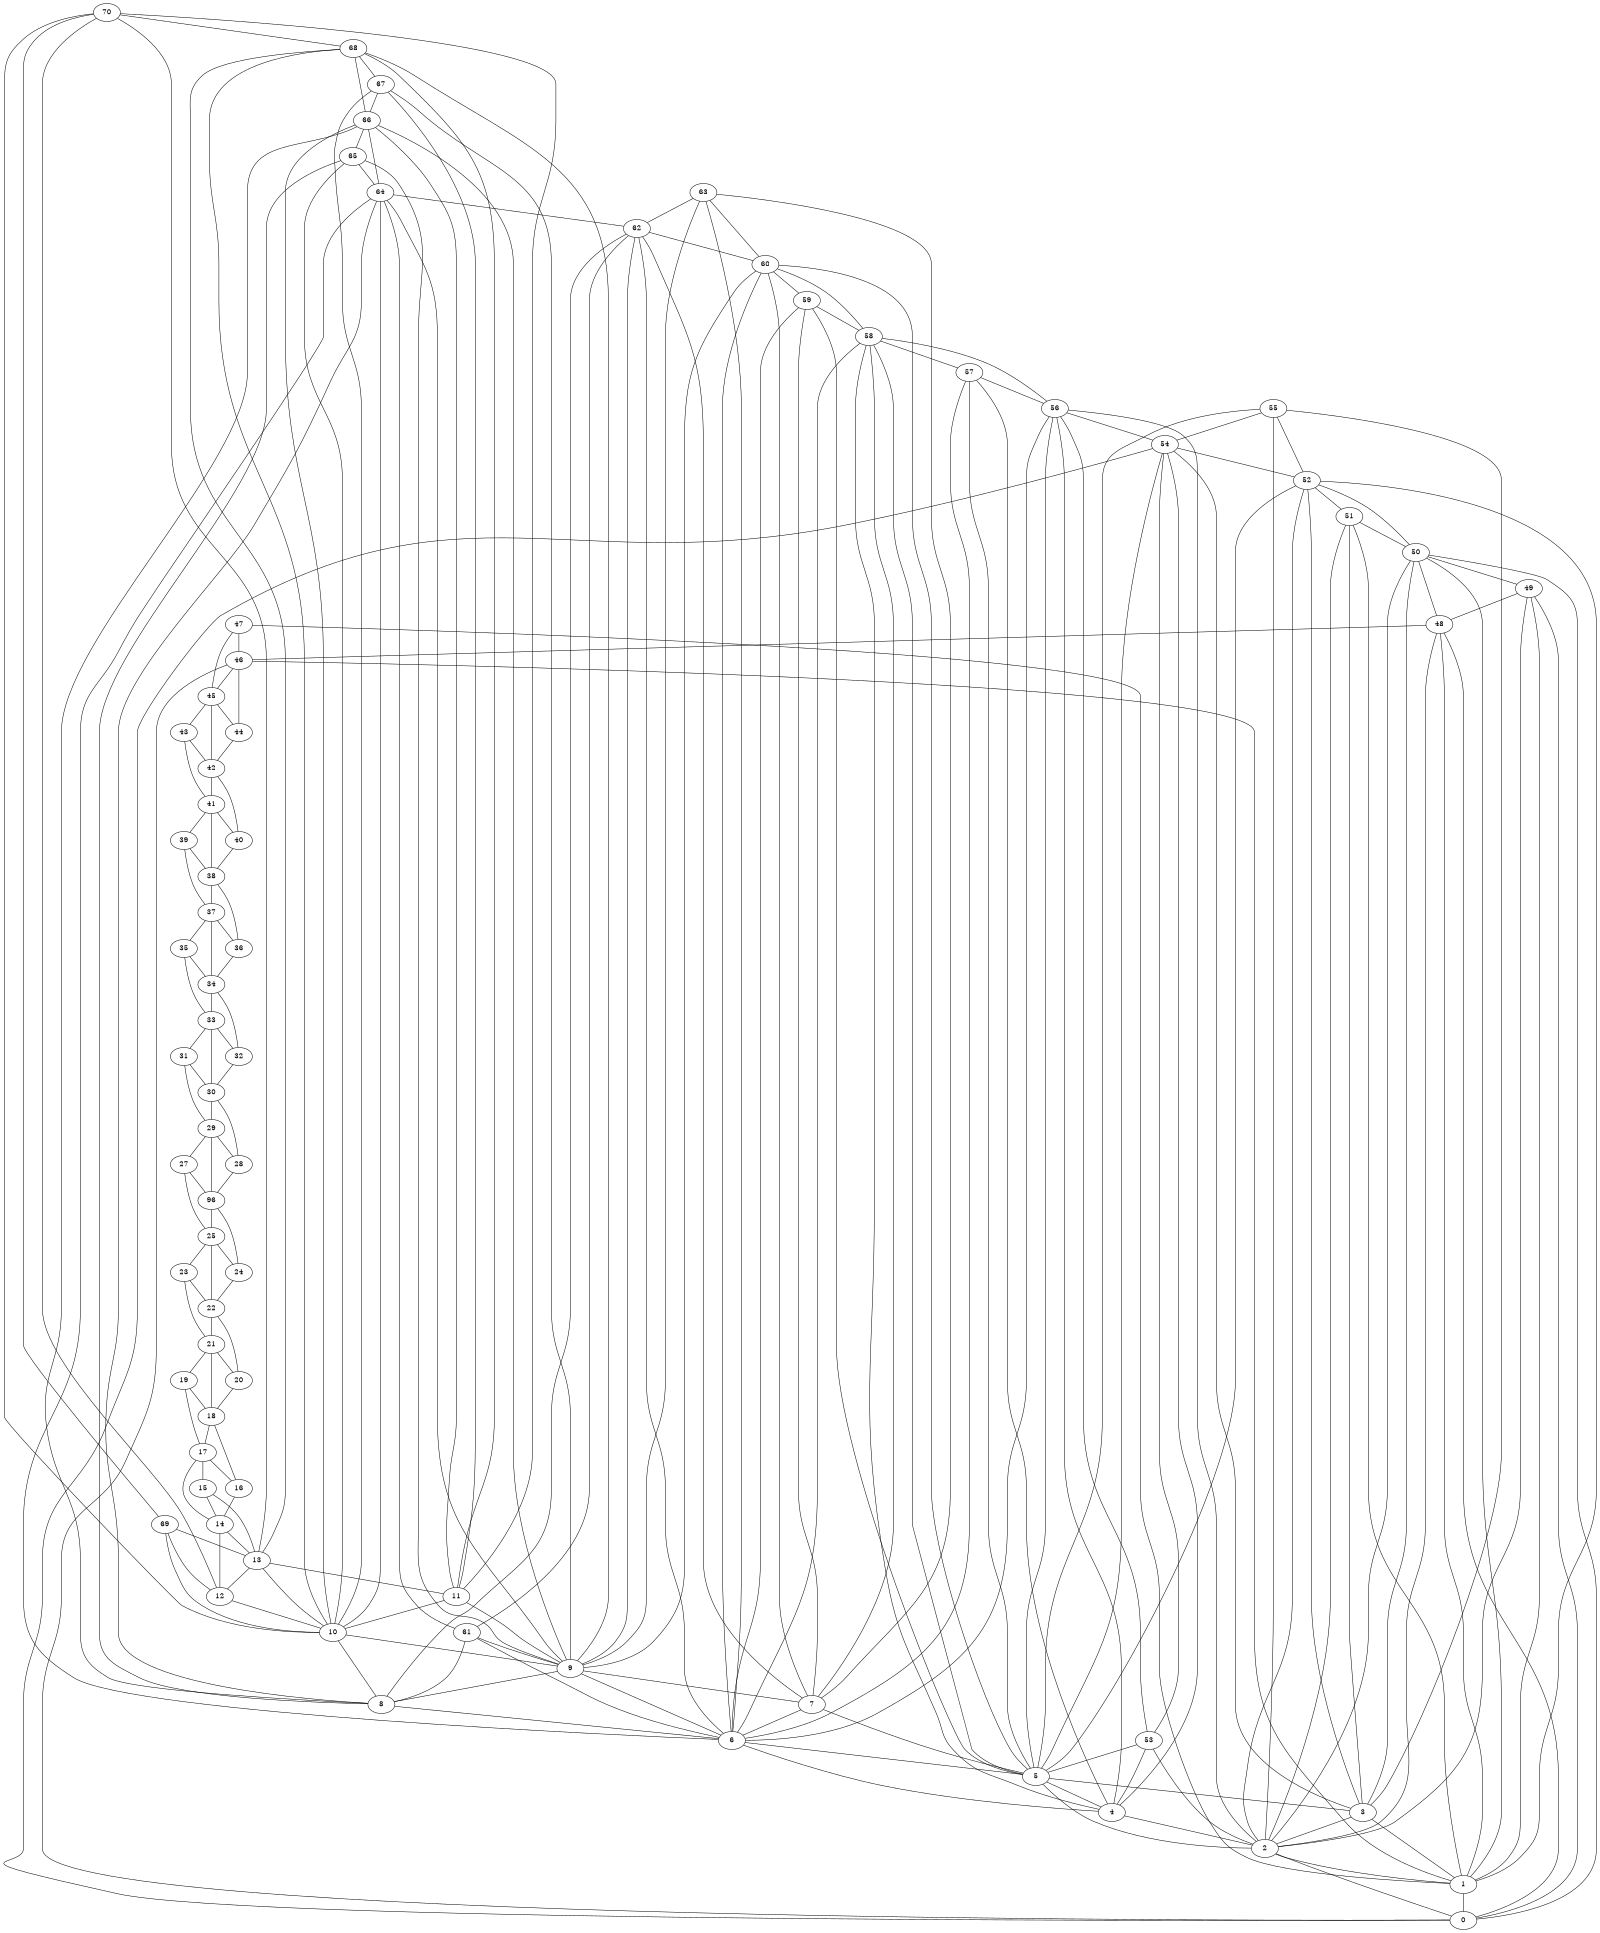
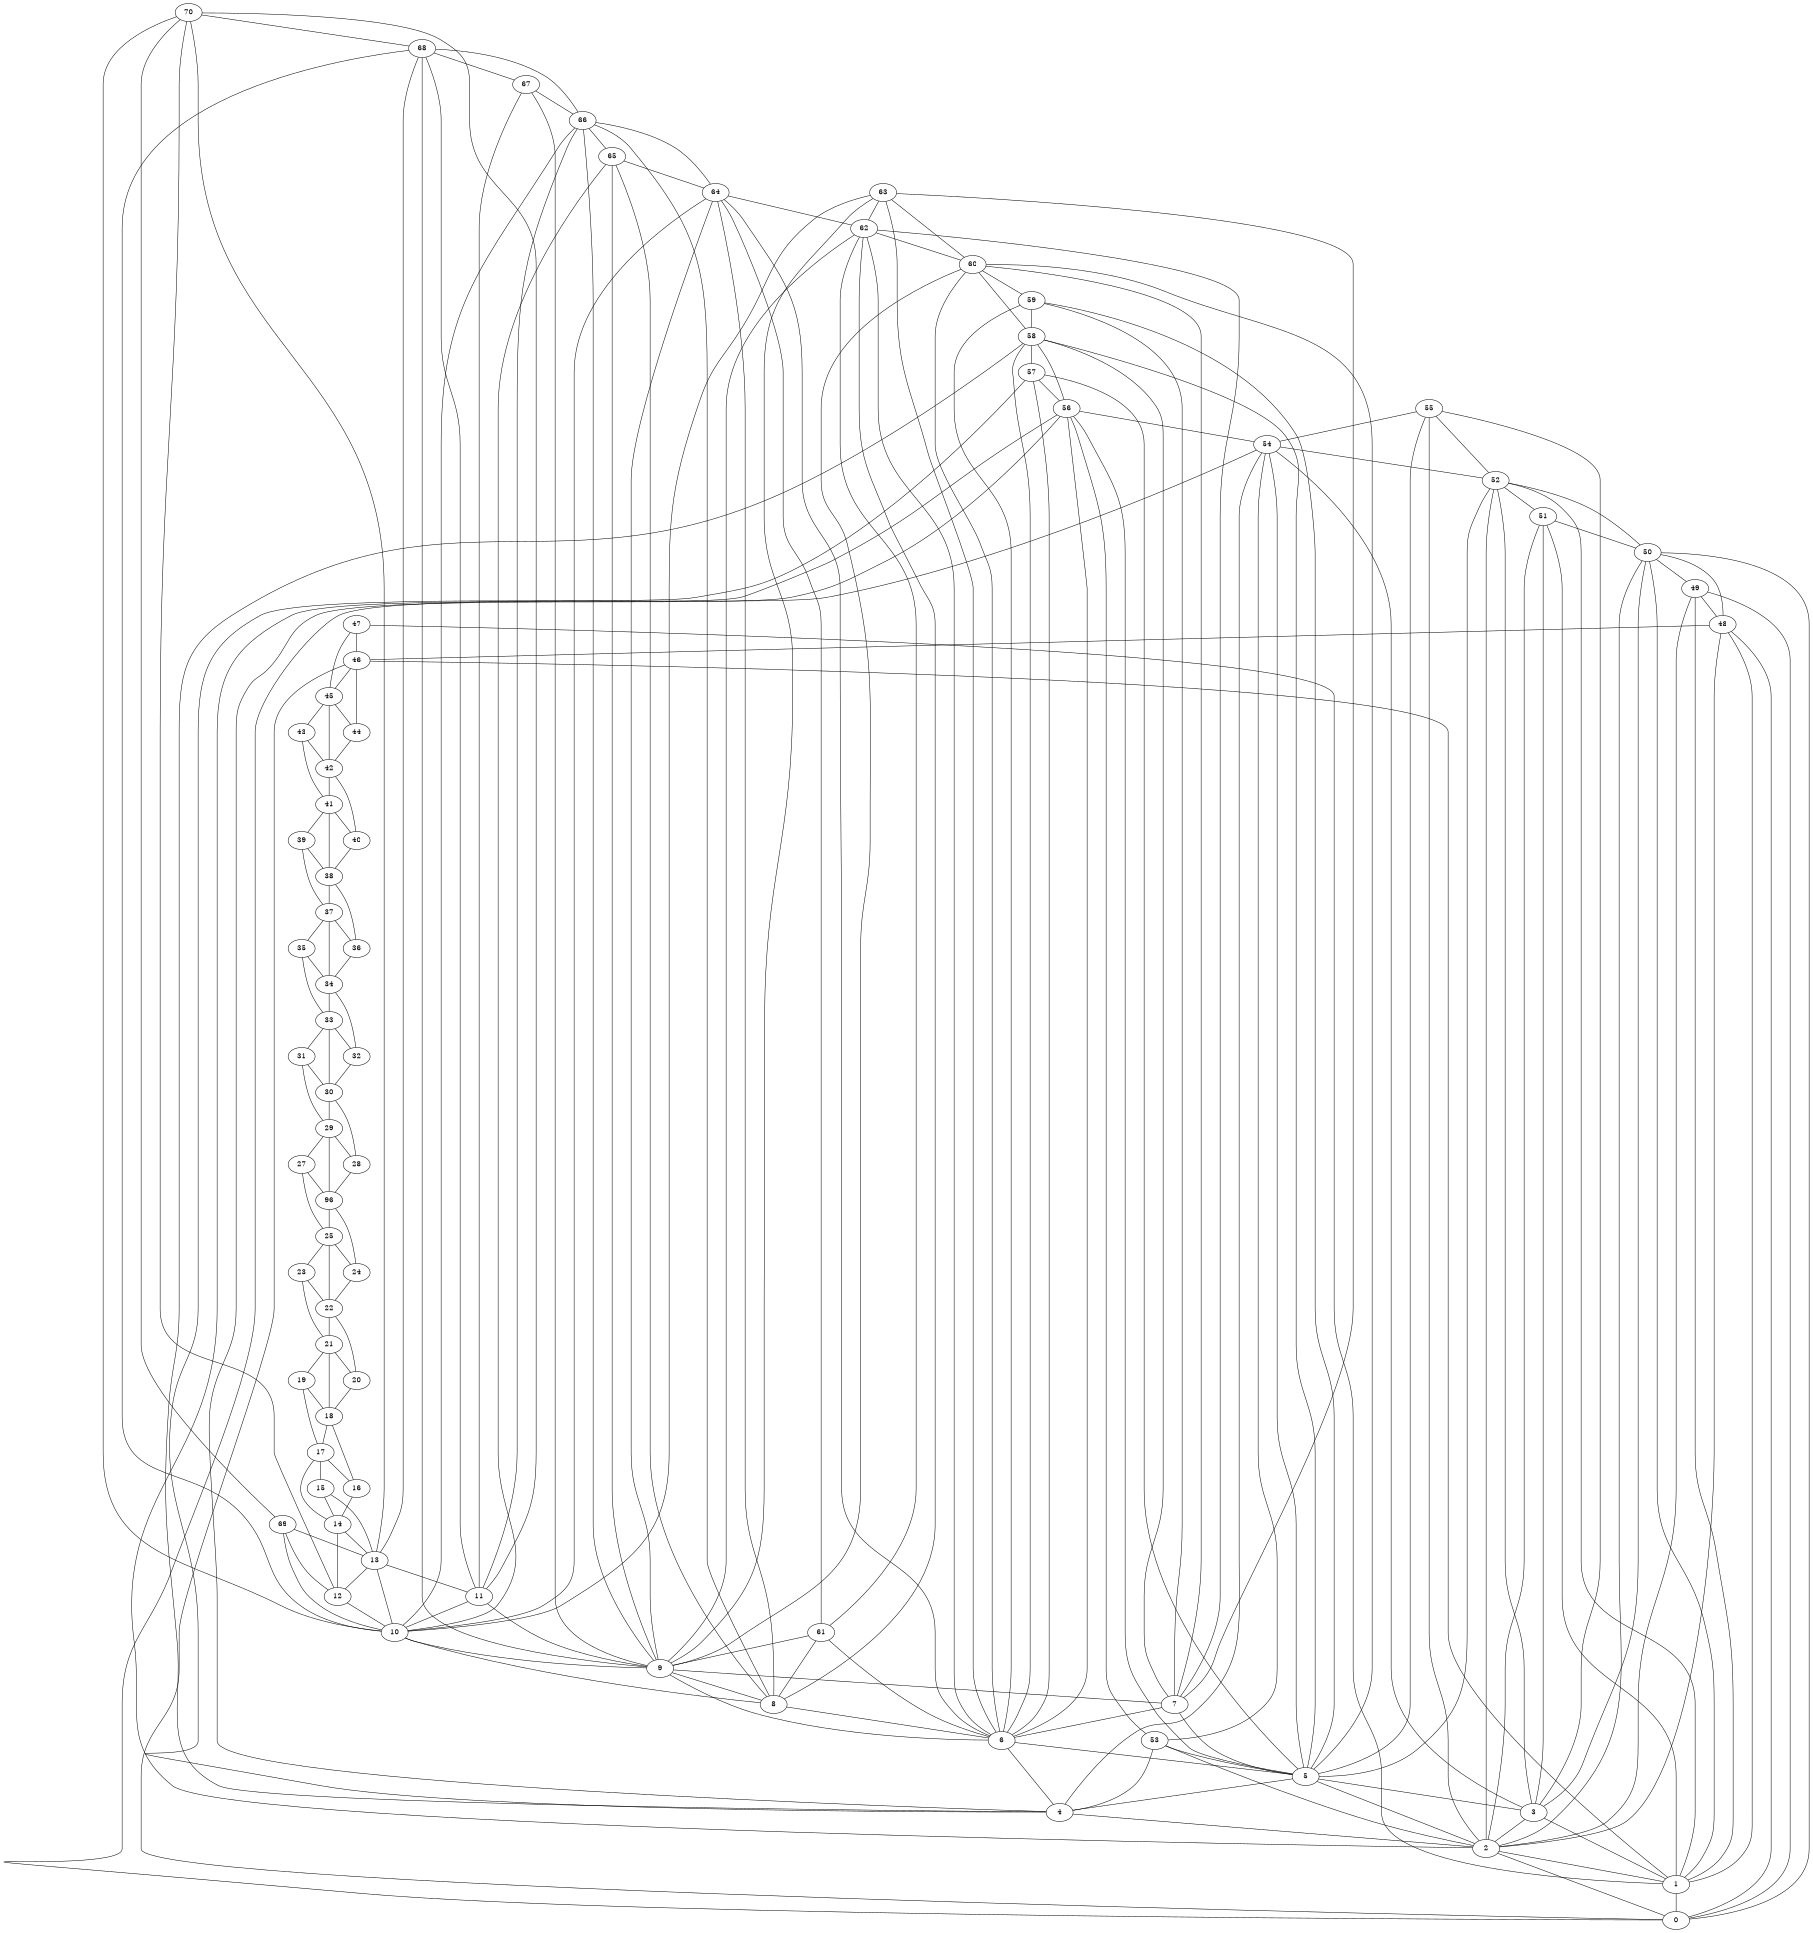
(361, 852) -> (669, 963)
